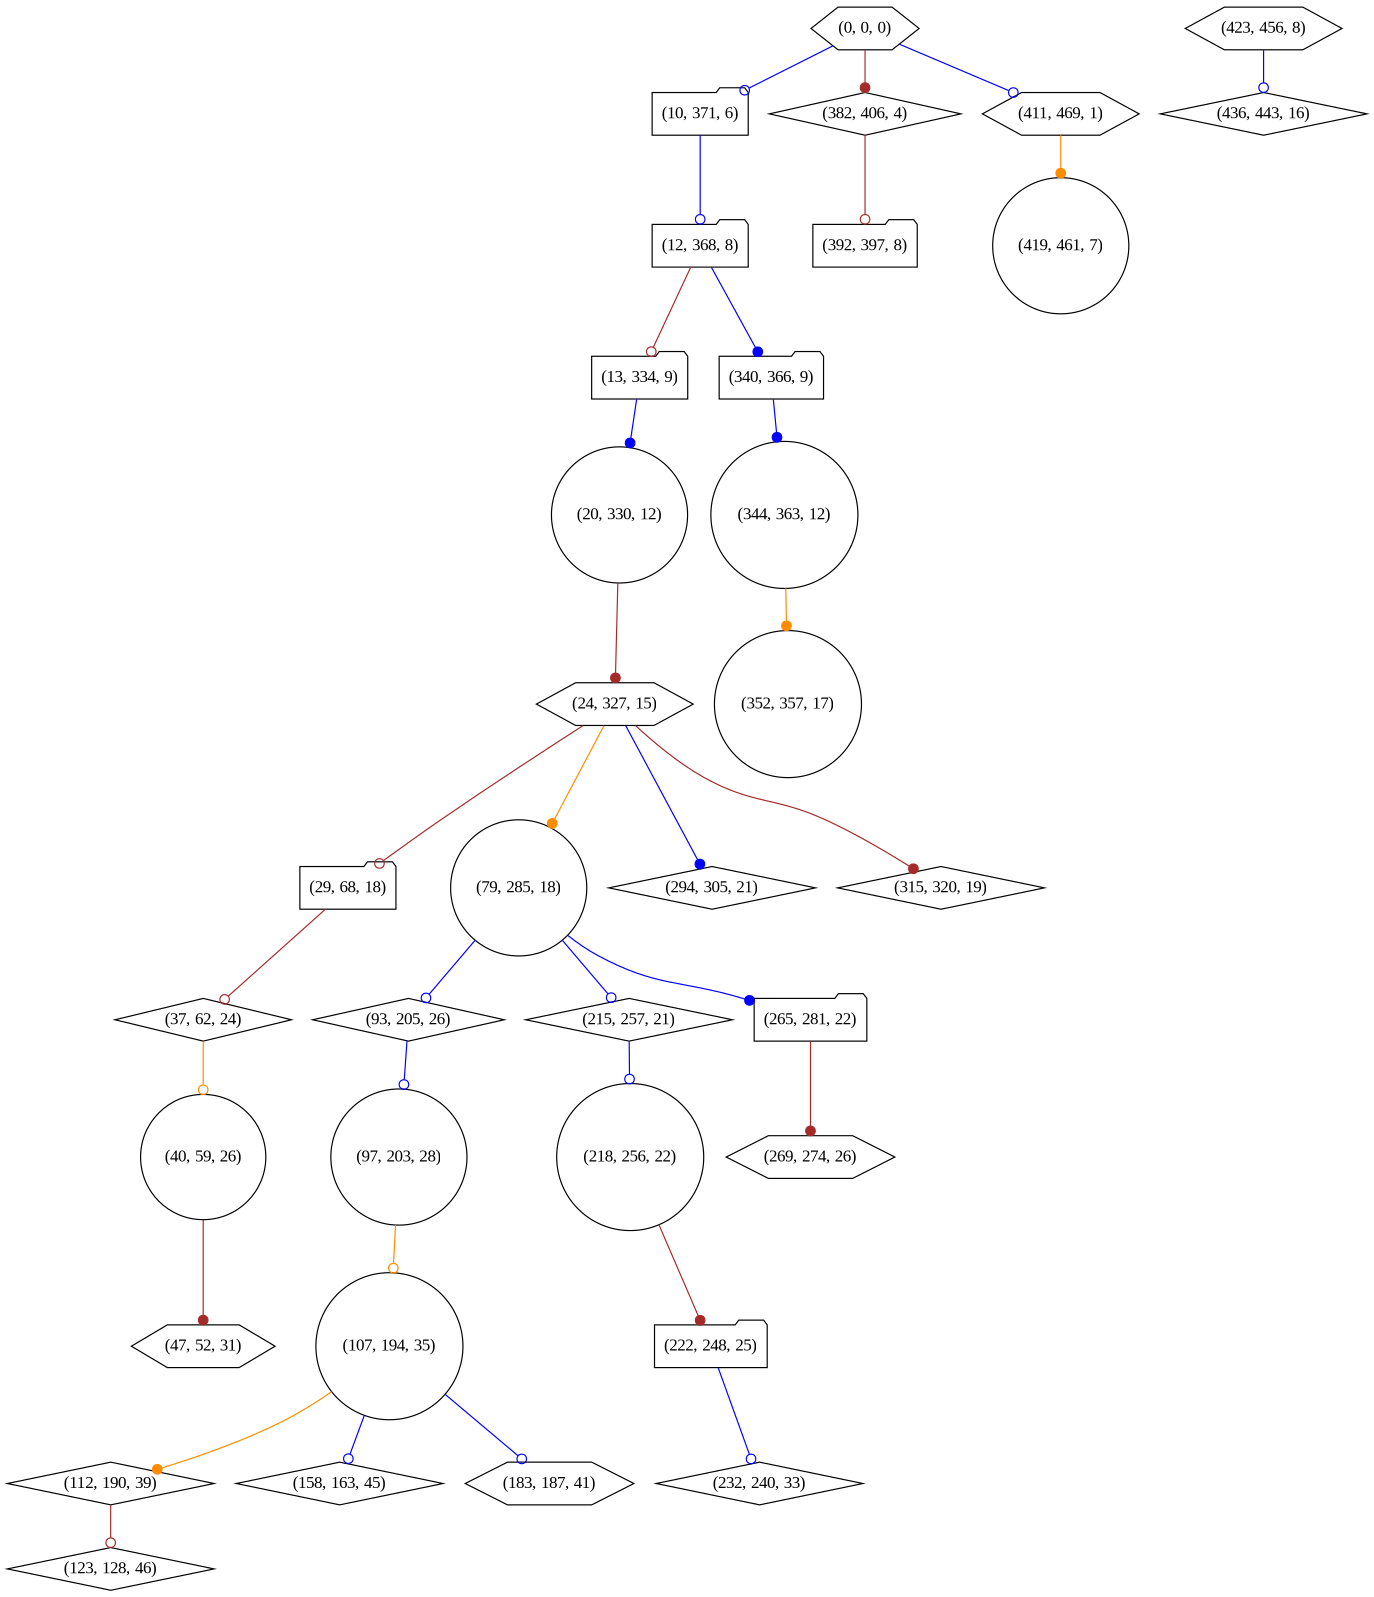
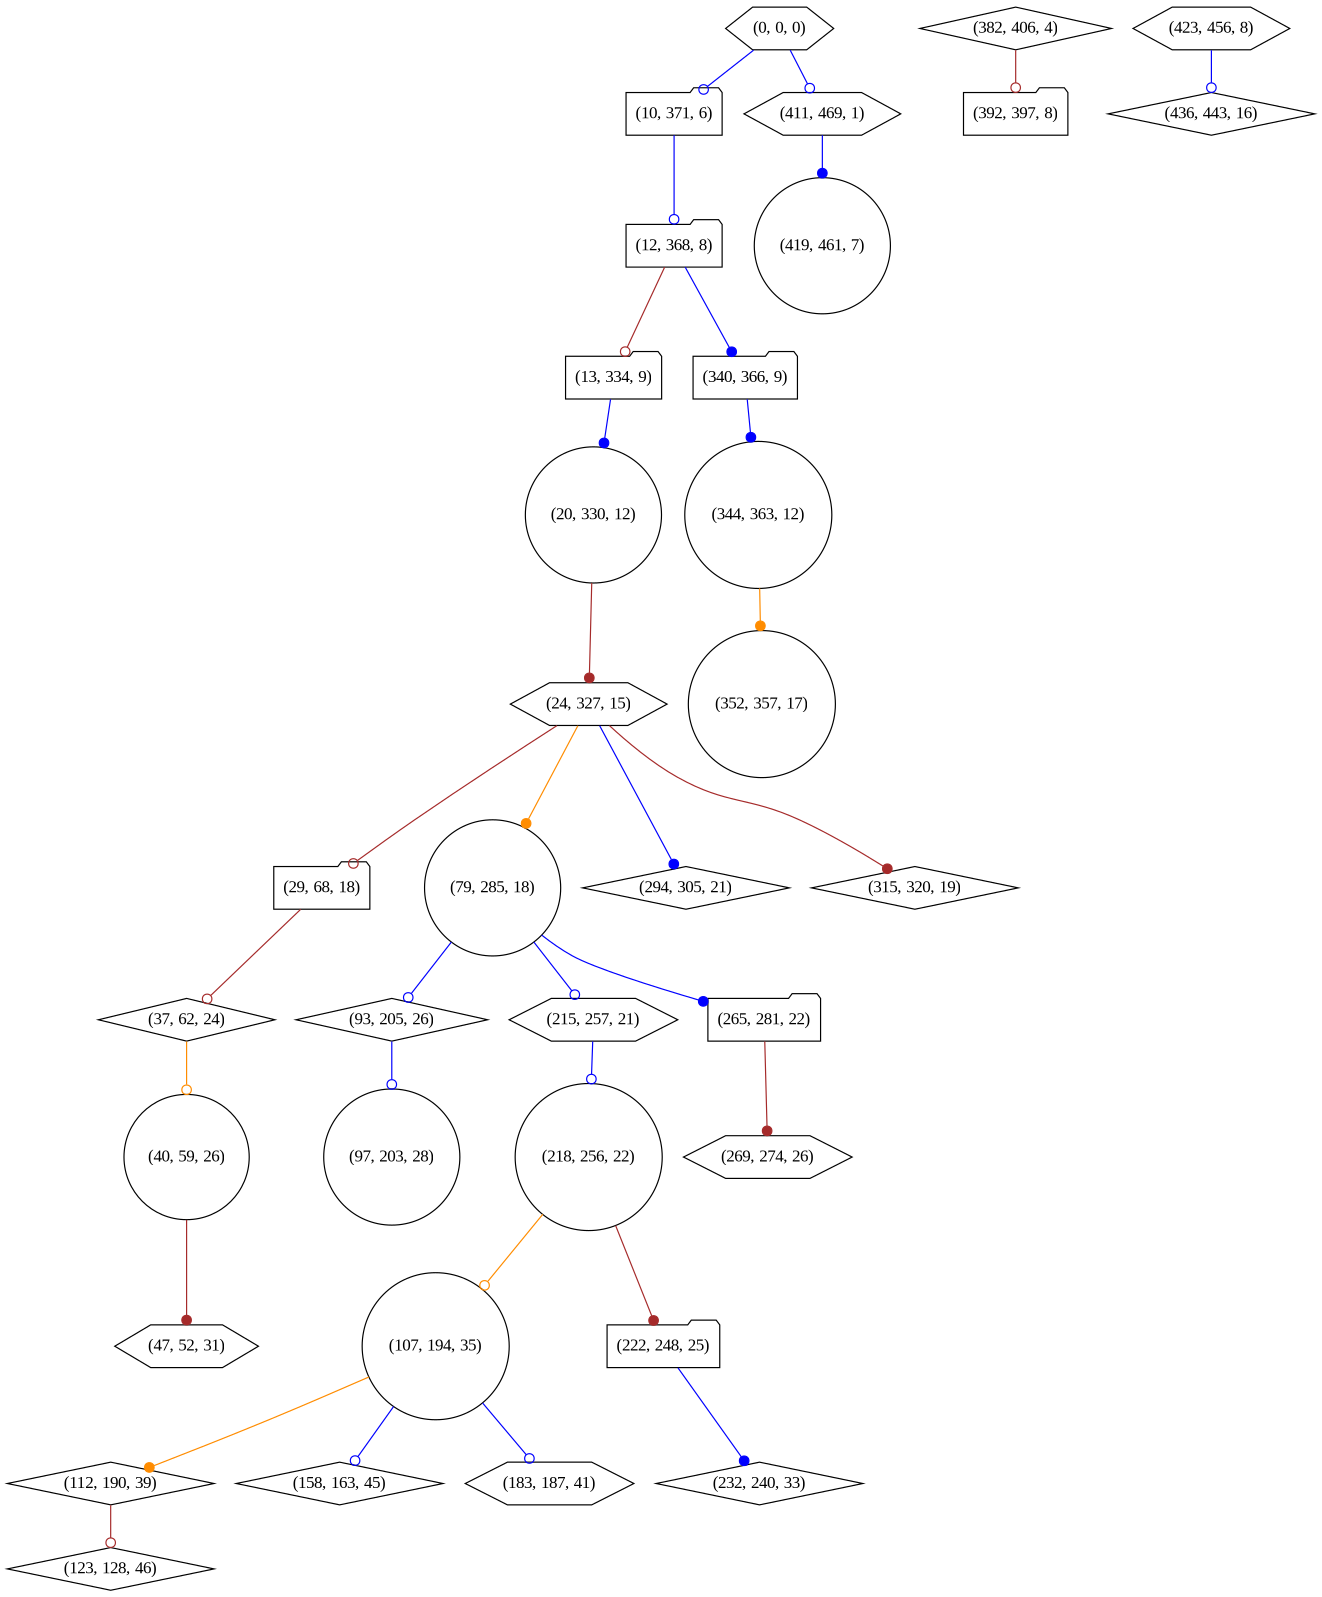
(865, 66) -> none
(1061, 152) -> (822, 152)
(629, 1020) -> (593, 1020)
(395, 1244) -> (515, 1248)
(734, 1411) -> (710, 1412)
